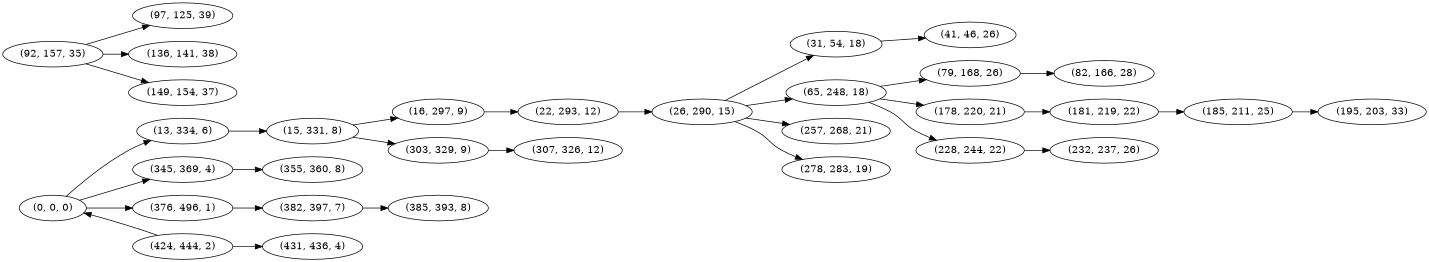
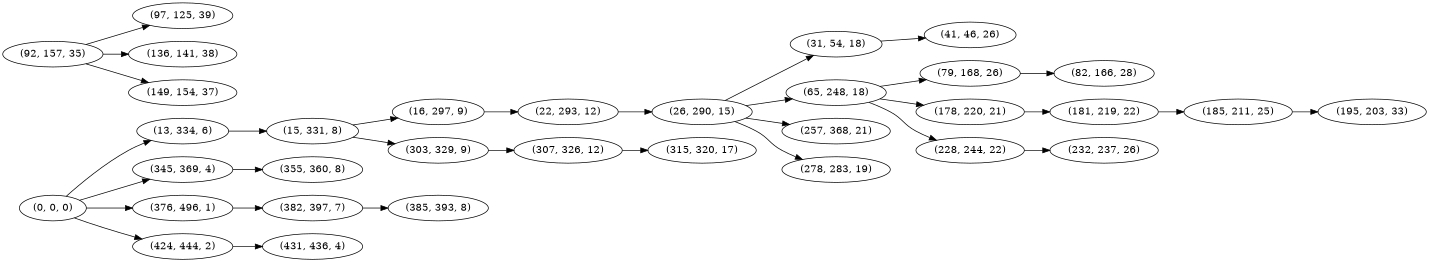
(836, 131) -> (836, 131)
none -> (702, 150)
(125, 225) -> (105, 228)
